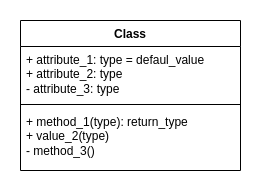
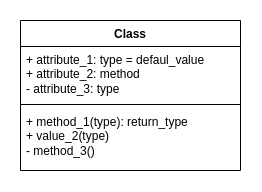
(128, 75) -> (128, 75)
